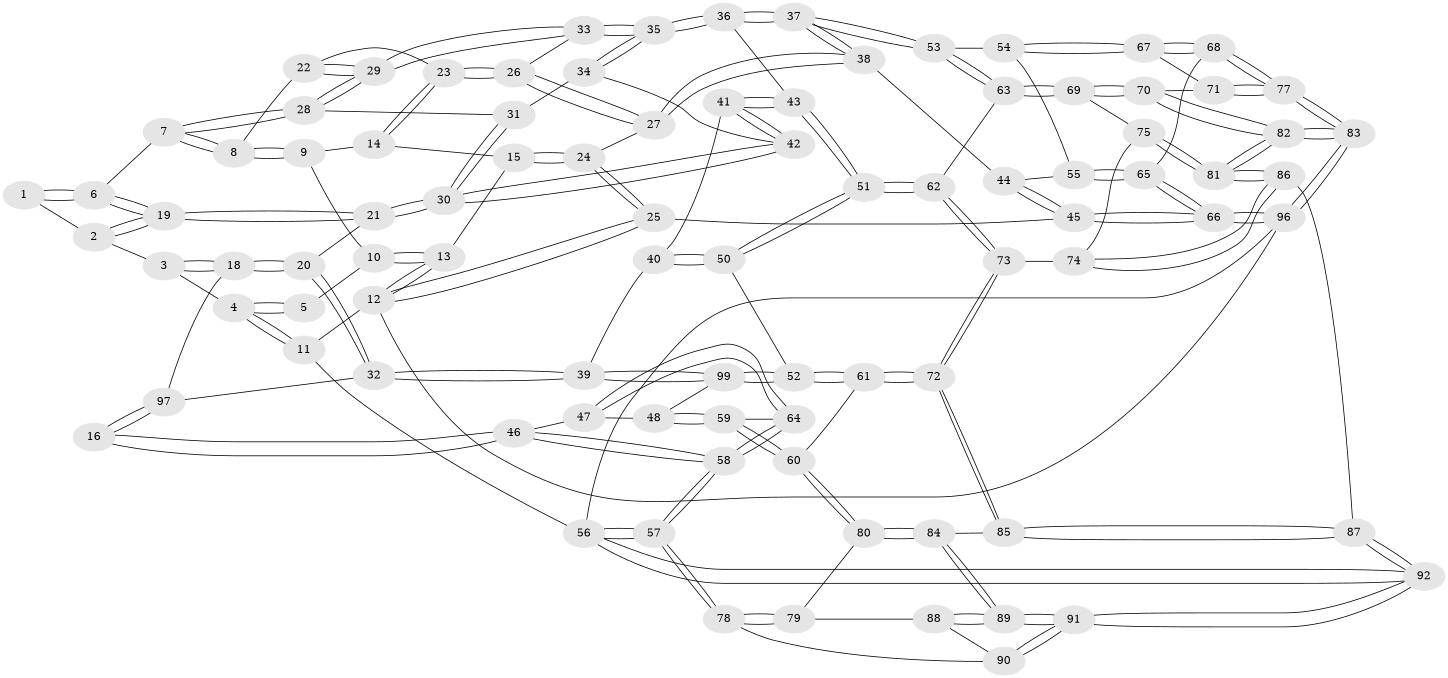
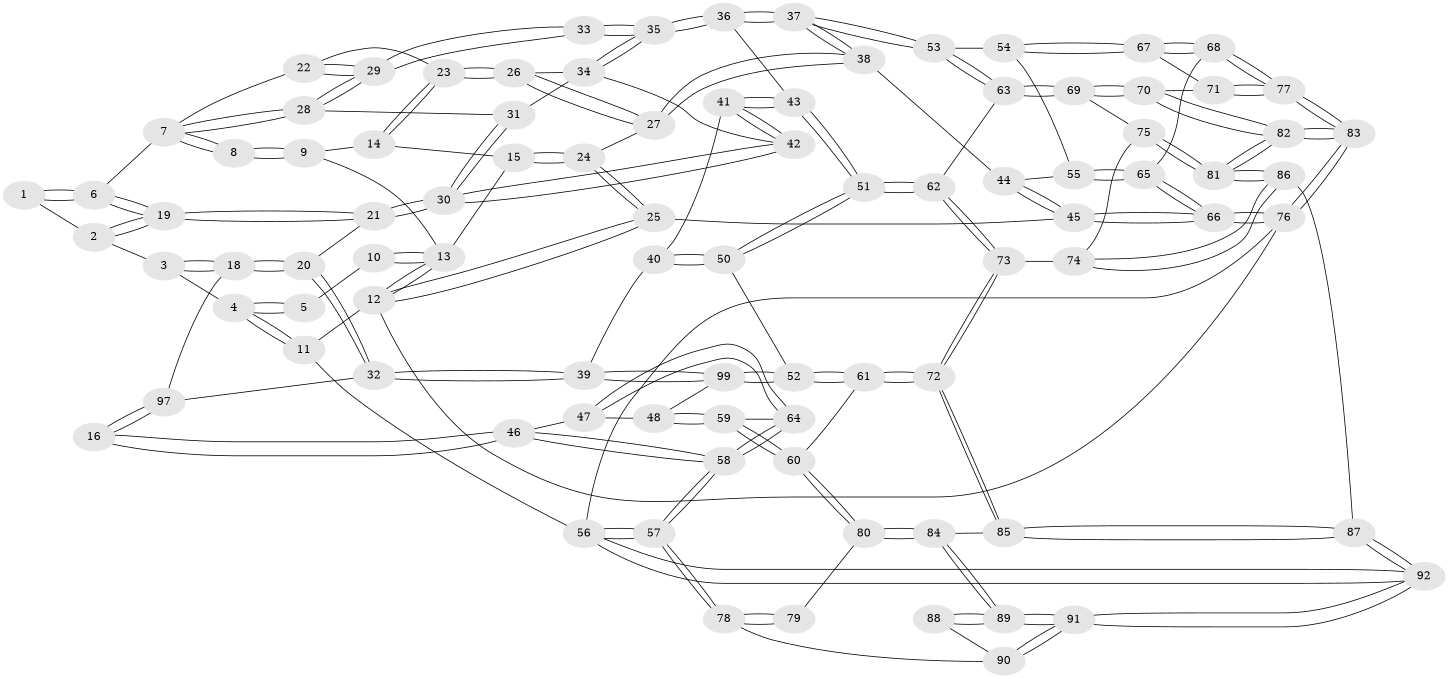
(549, 52) -> (549, 73)
(269, 107) -> (231, 95)
(333, 206) -> (389, 190)
(1284, 218) -> (1284, 218)
(864, 619) -> none
